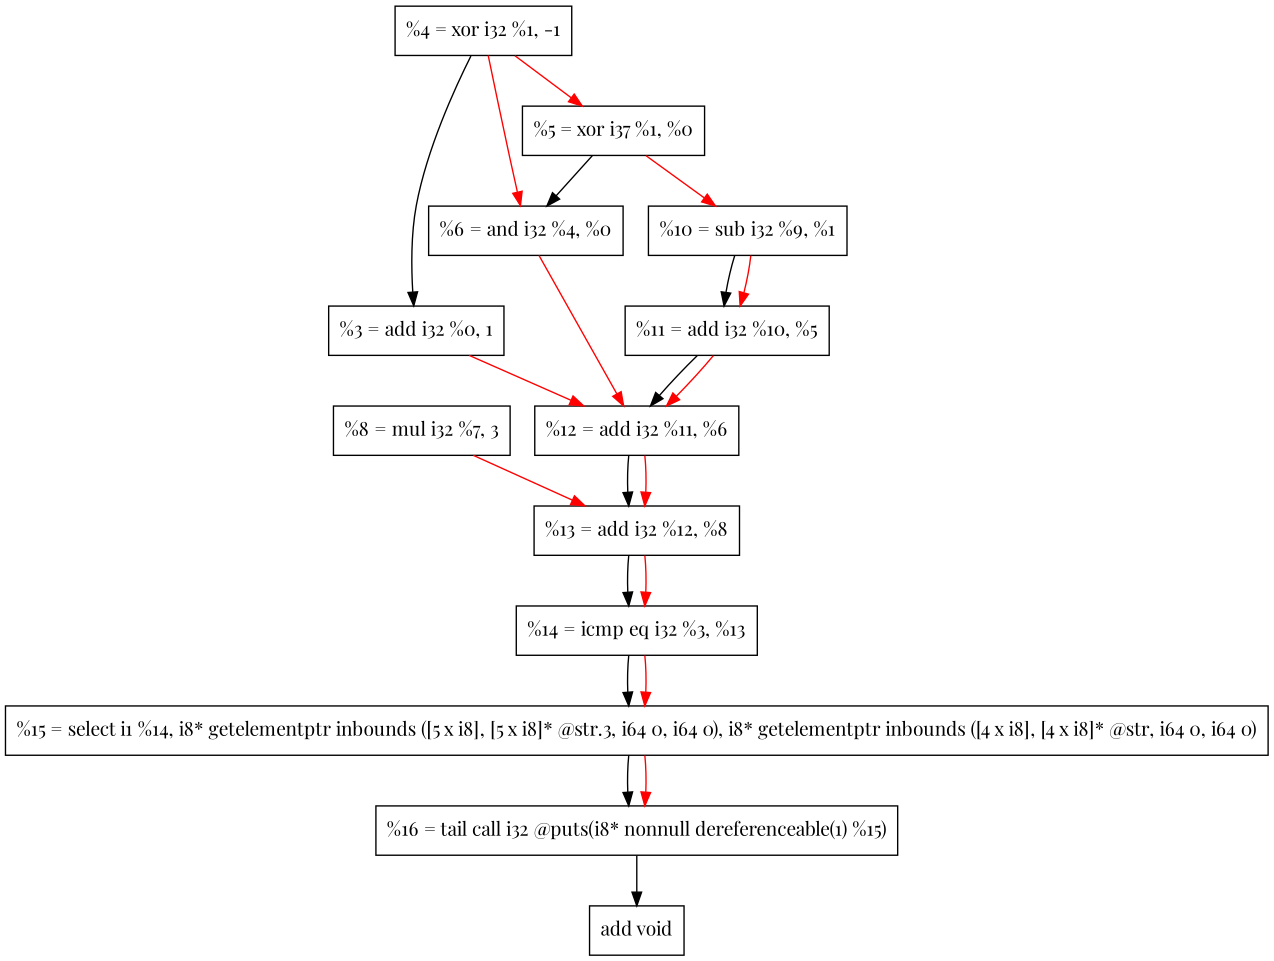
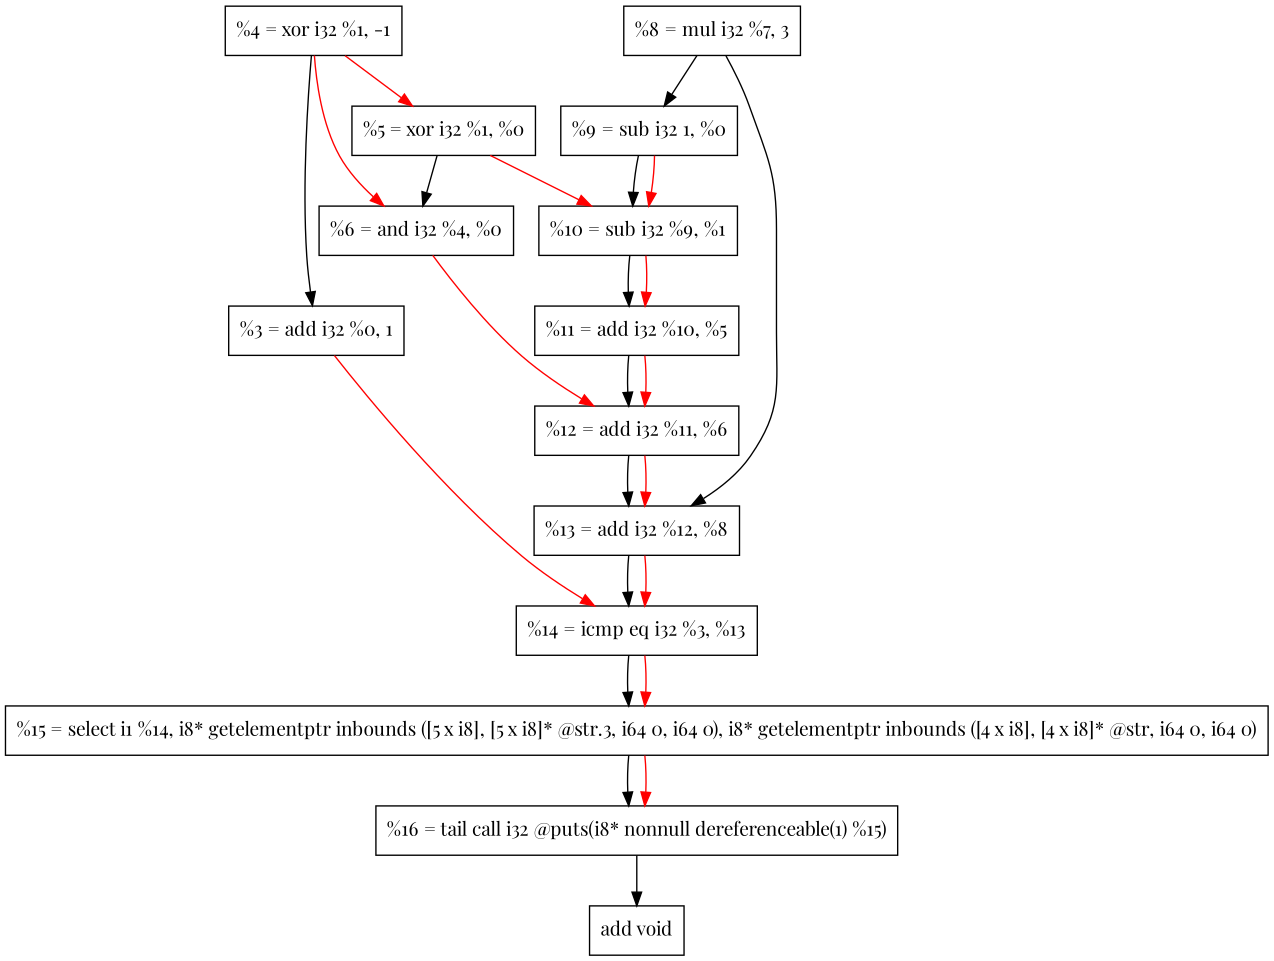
(614, 131) -> (444, 131)
none -> (649, 131)
(520, 378) -> (449, 487)
(523, 478) -> (776, 286)
